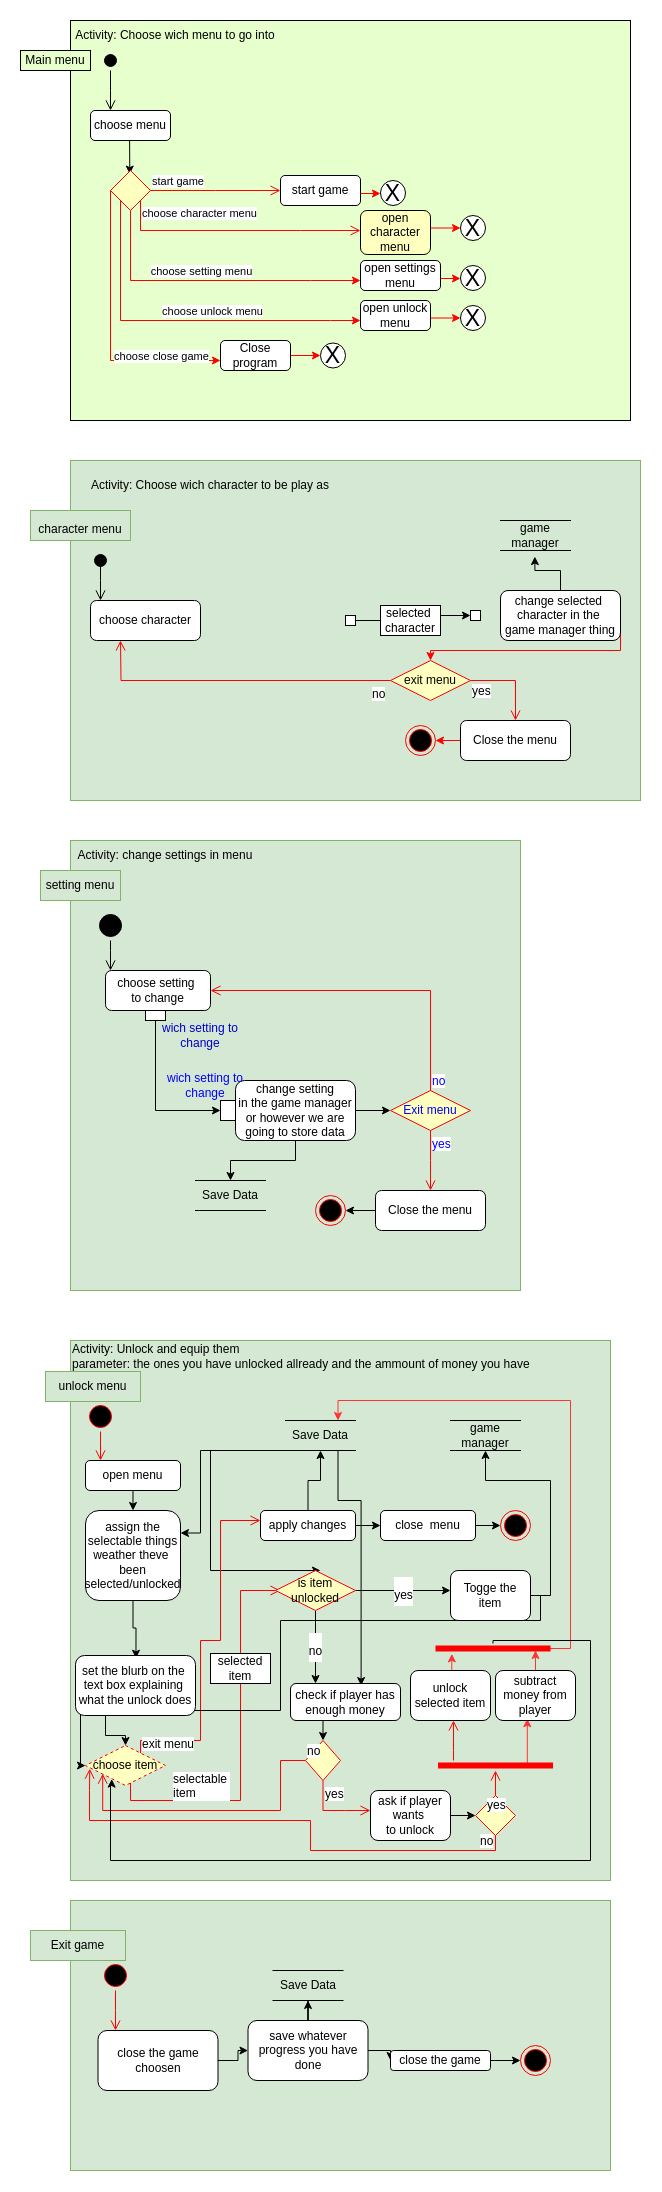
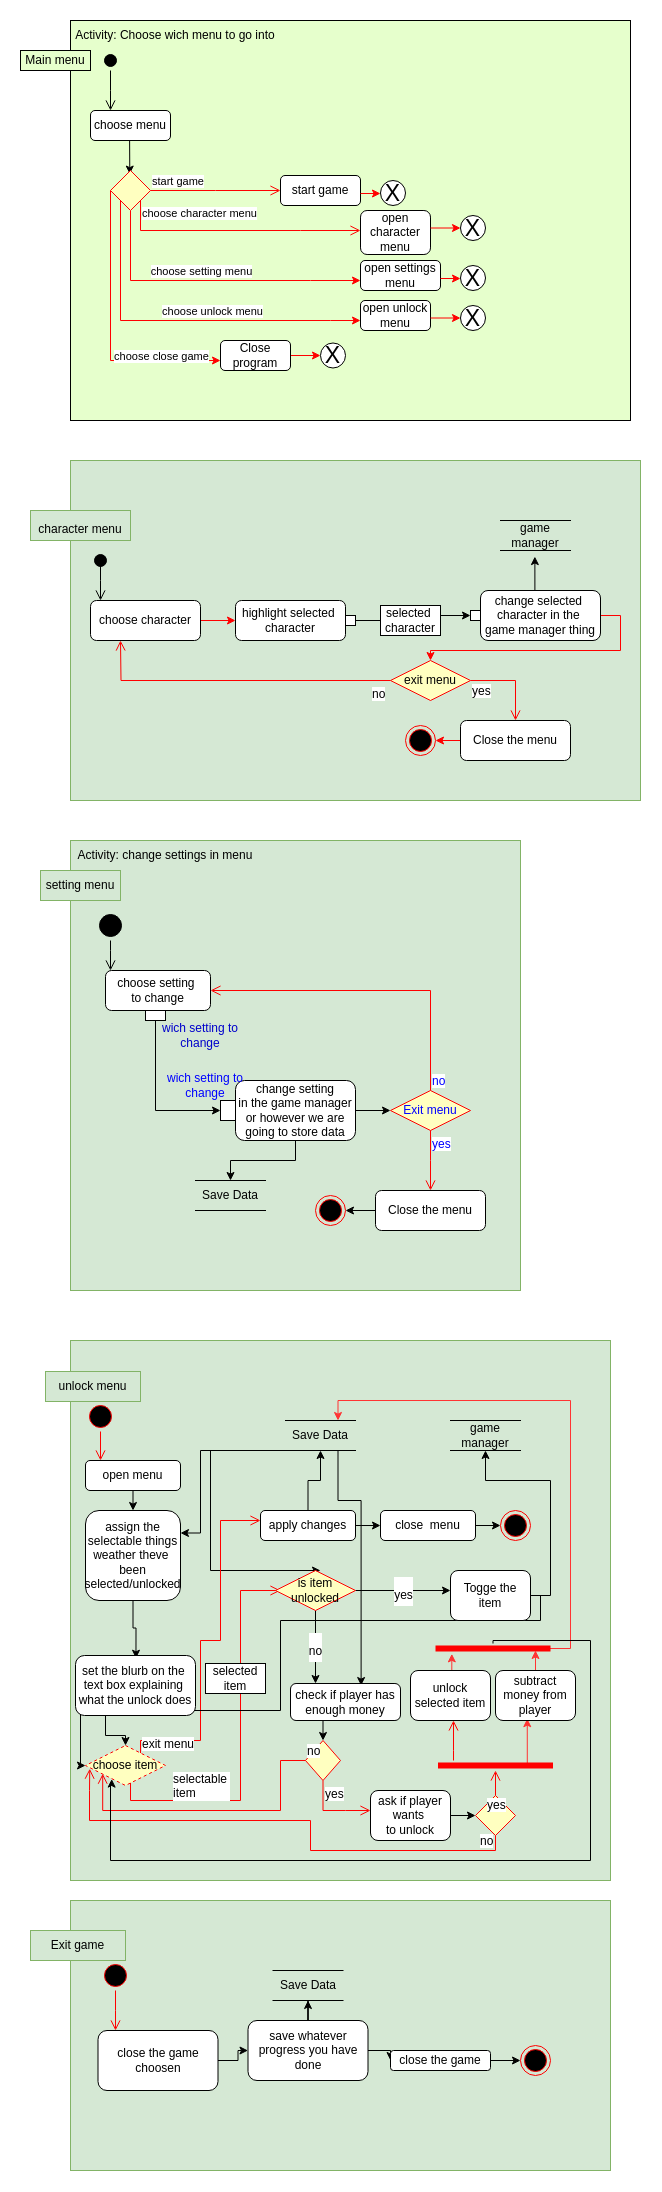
(396, 233) -> (396, 233)
(211, 486) -> none
(561, 616) -> (541, 616)
none -> (215, 621)
none -> (291, 621)
(301, 1357) -> none
(241, 1669) -> (236, 1679)
